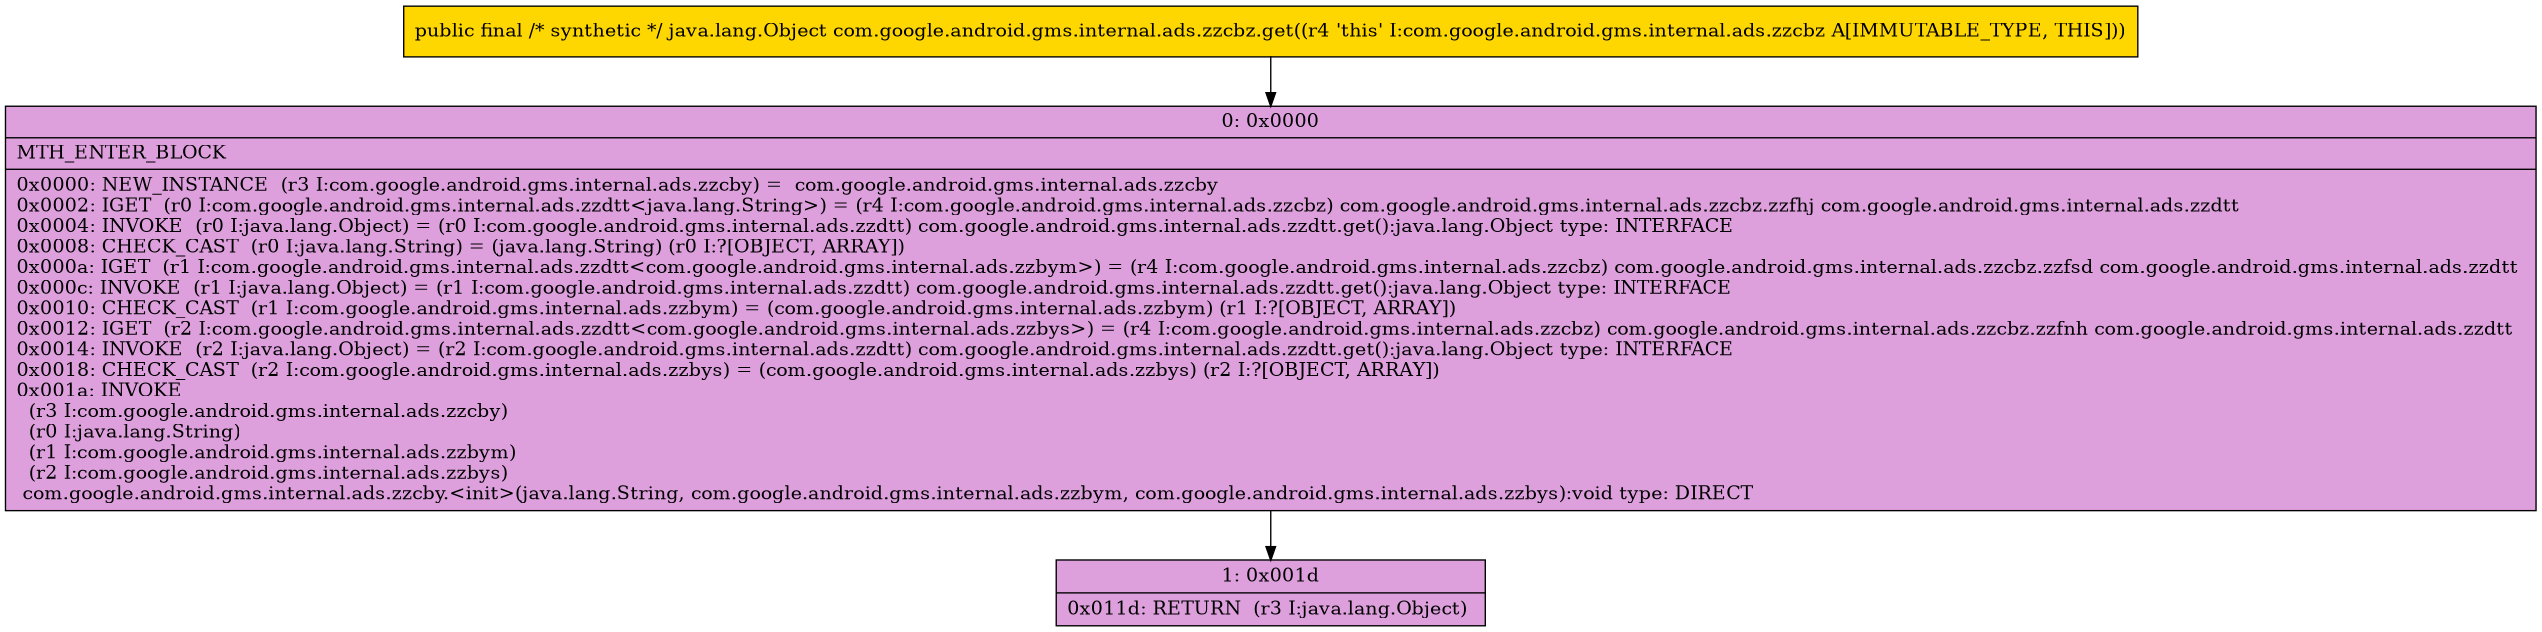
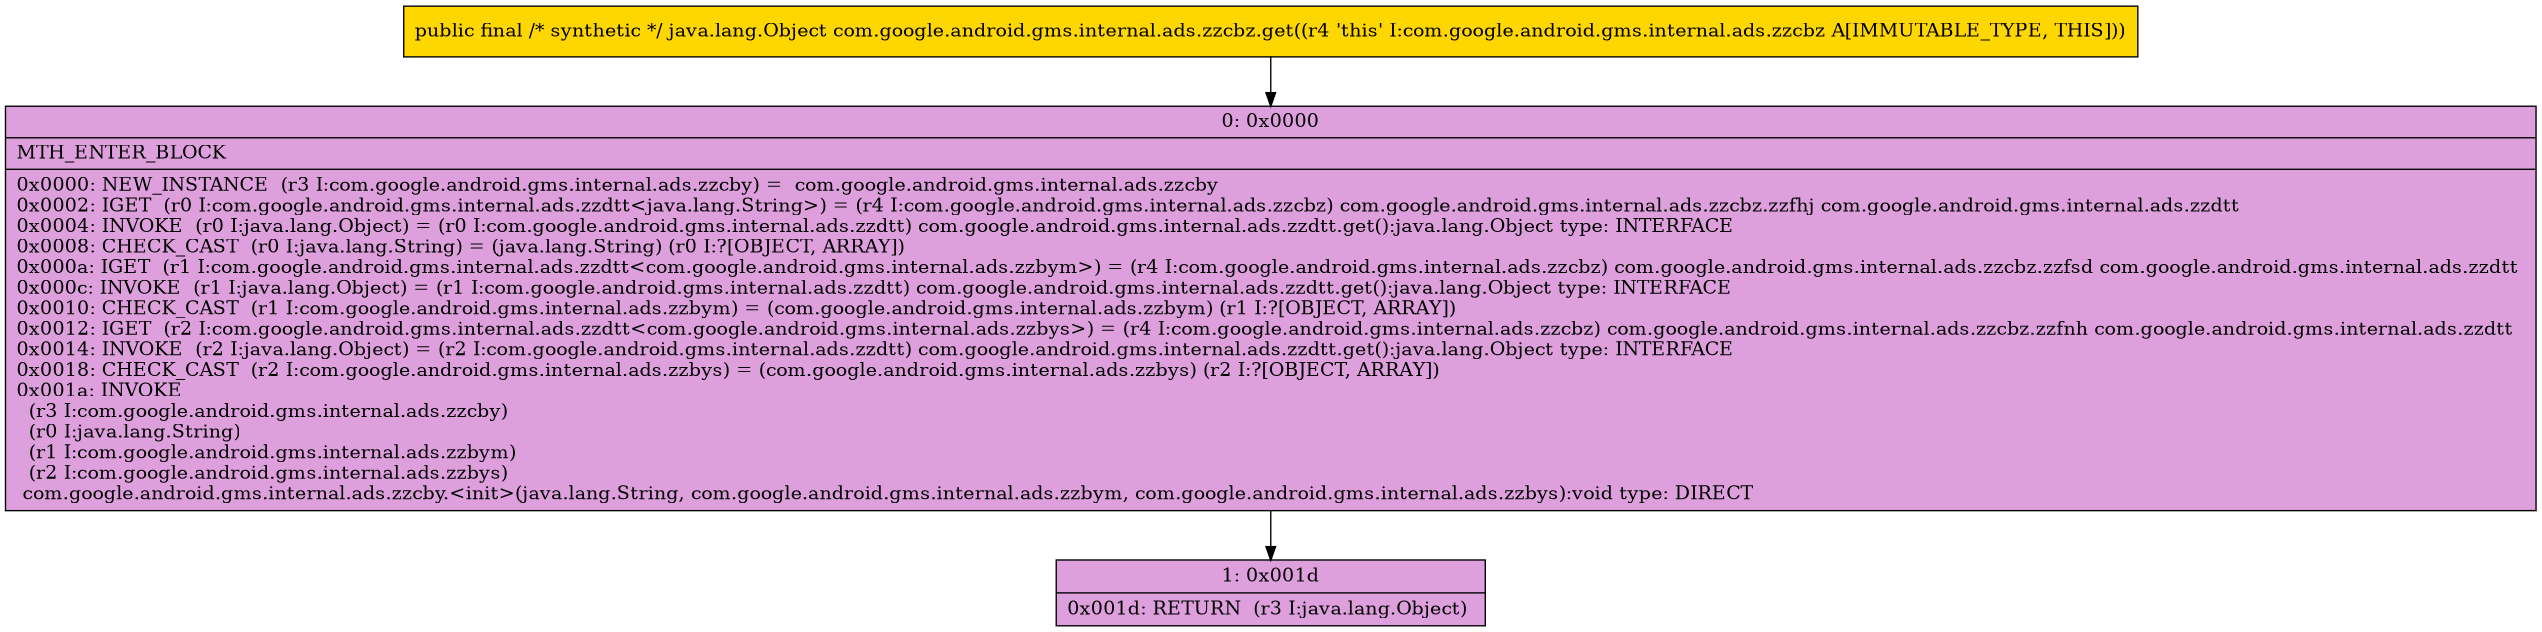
(1271, 609) -> (1271, 609)
